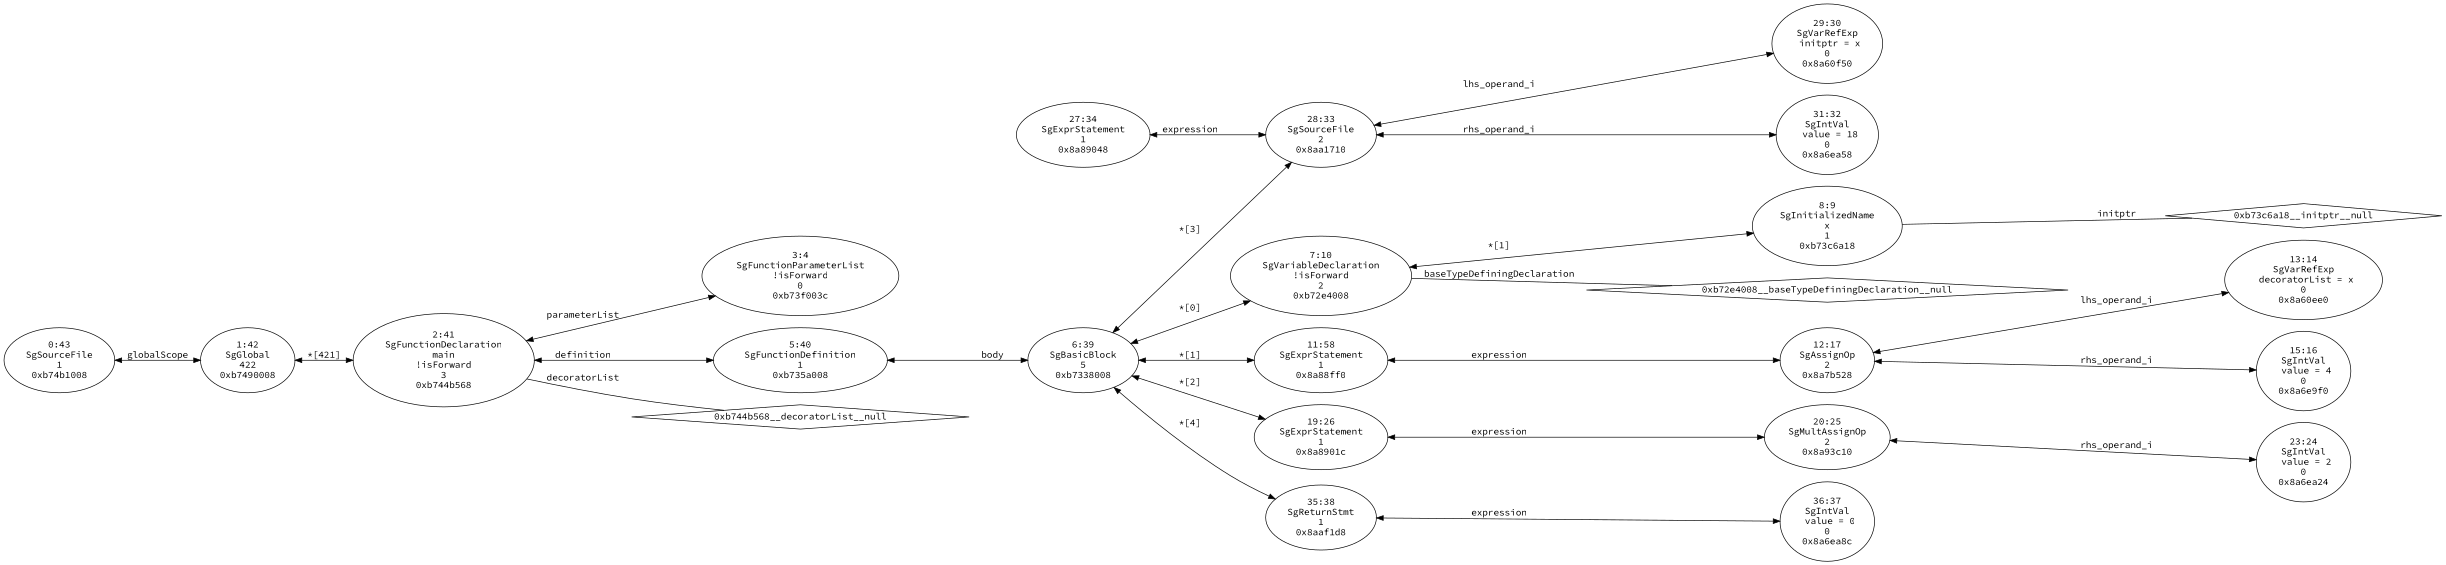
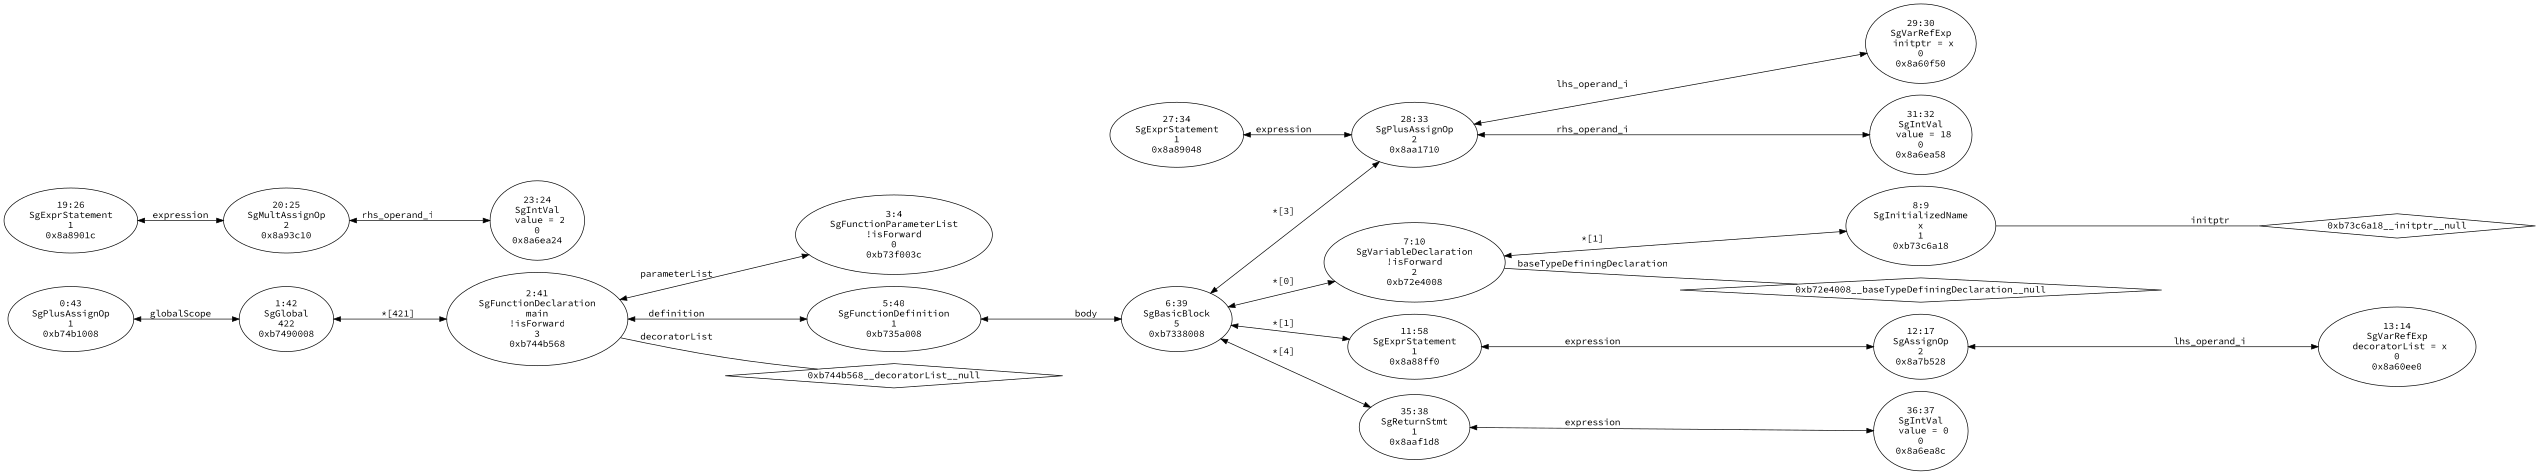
(1321, 135) -> (1415, 135)
(59, 360) -> (71, 319)
(2304, 371) -> none
(1199, 398) -> none
